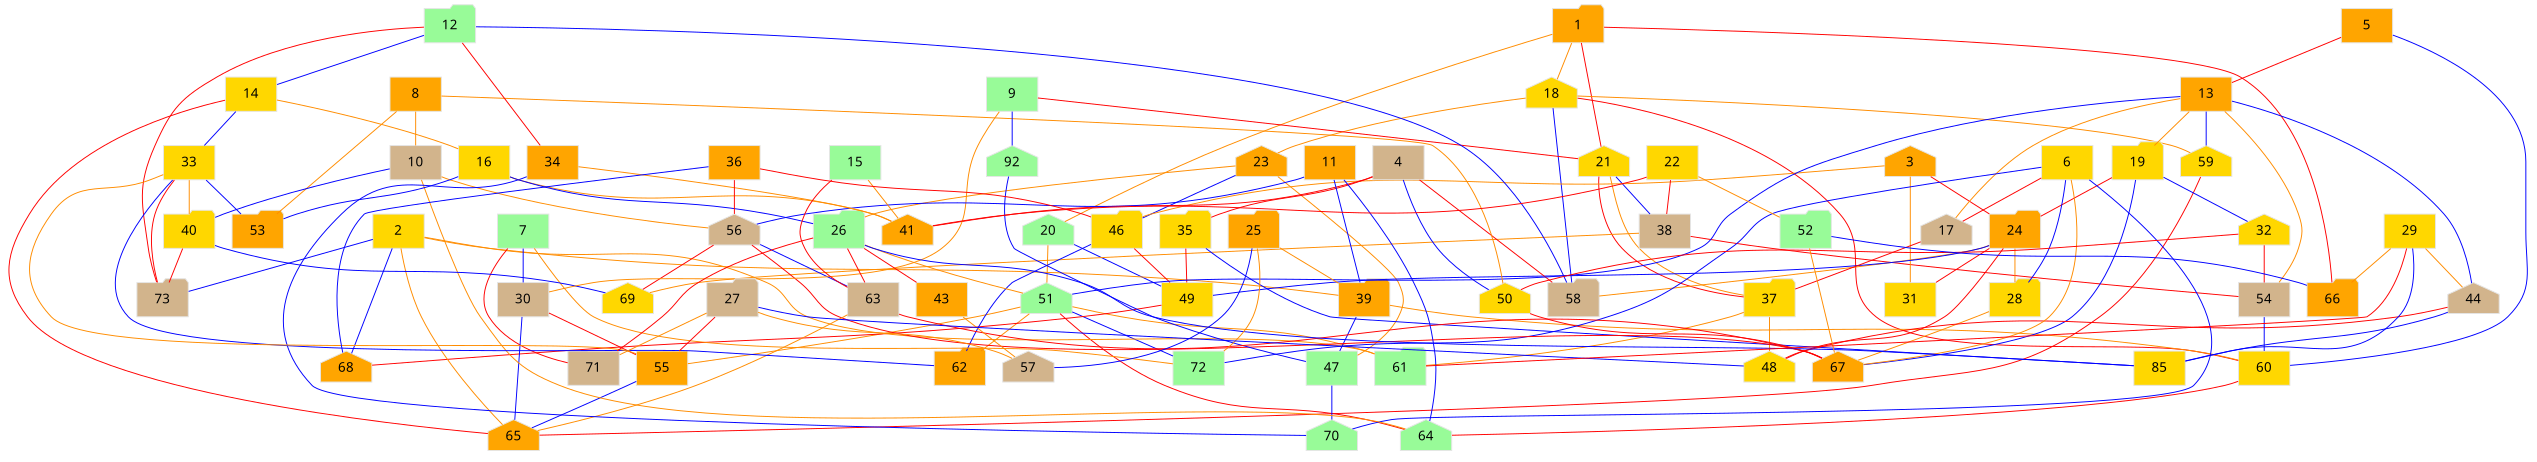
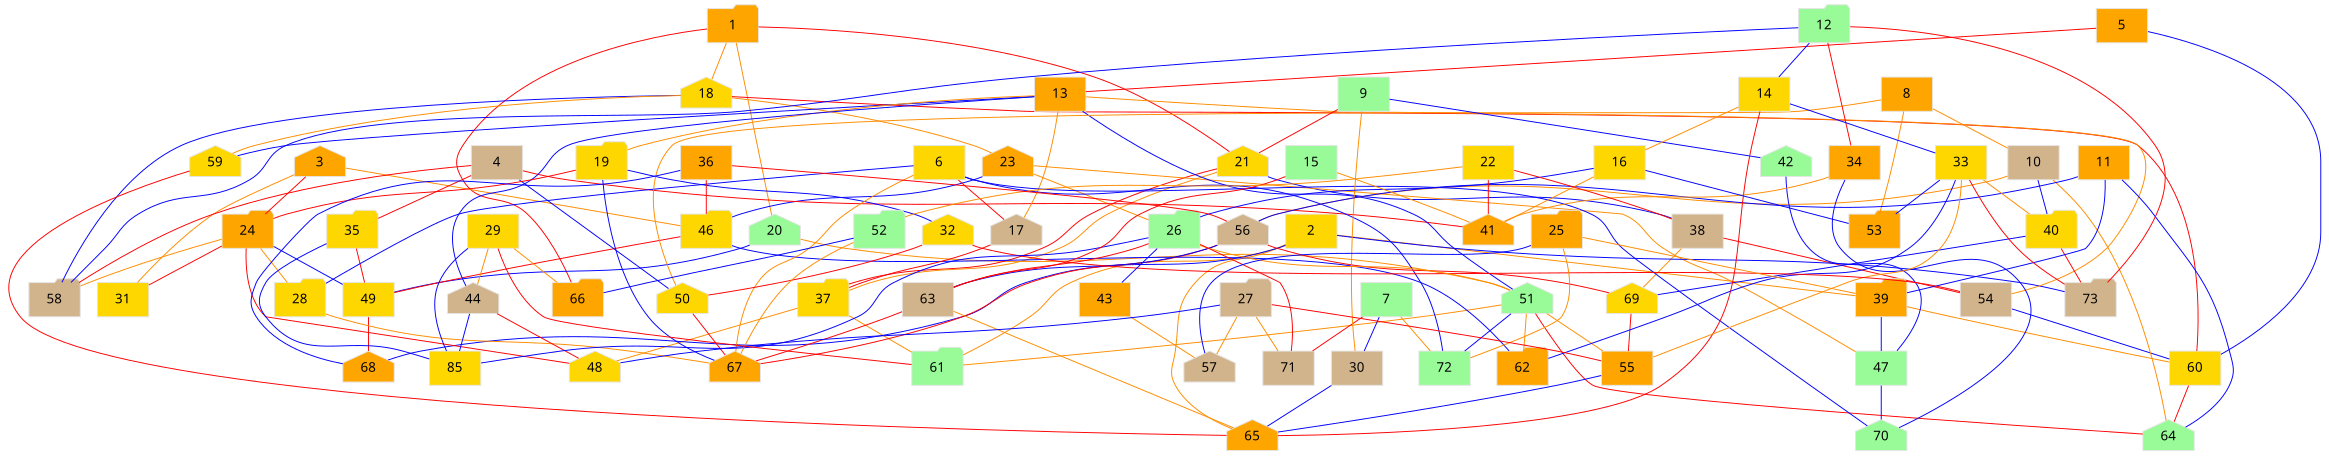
(1012, 163) -> (1786, 163)
(886, 263) -> (1132, 273)
(592, 334) -> (1629, 336)
